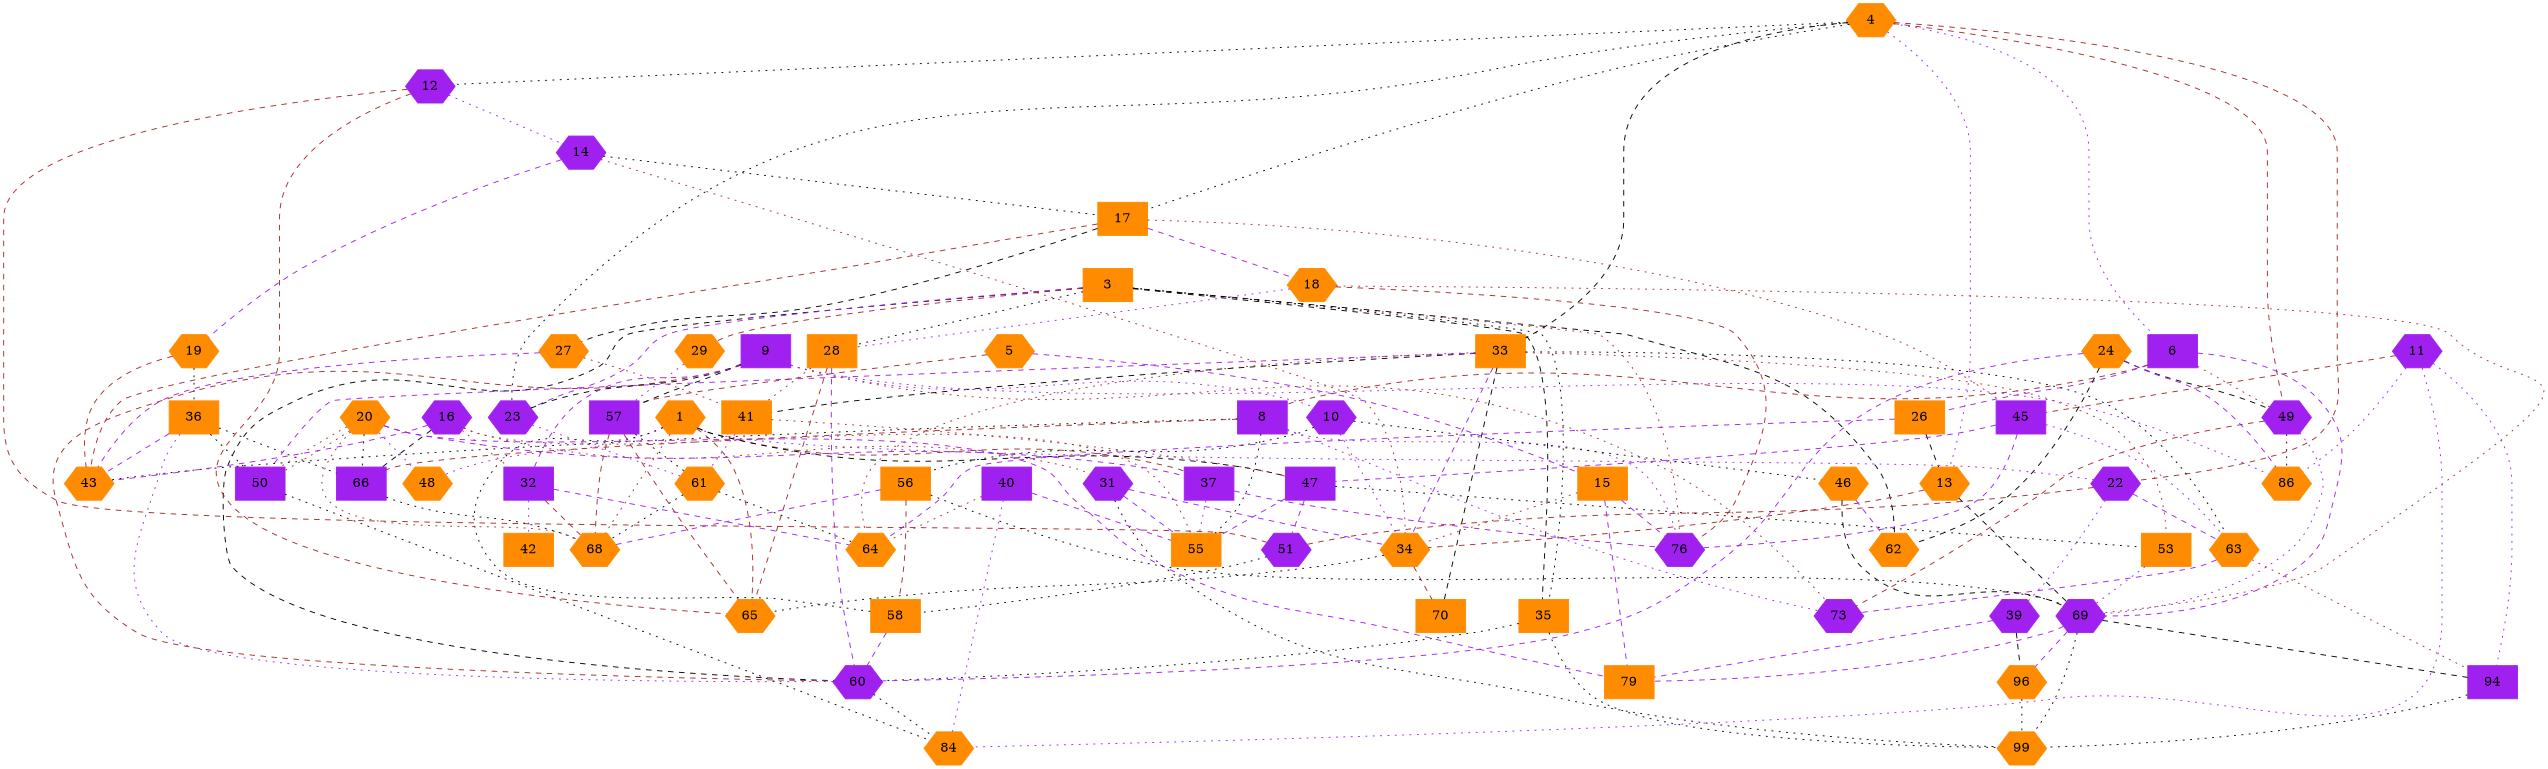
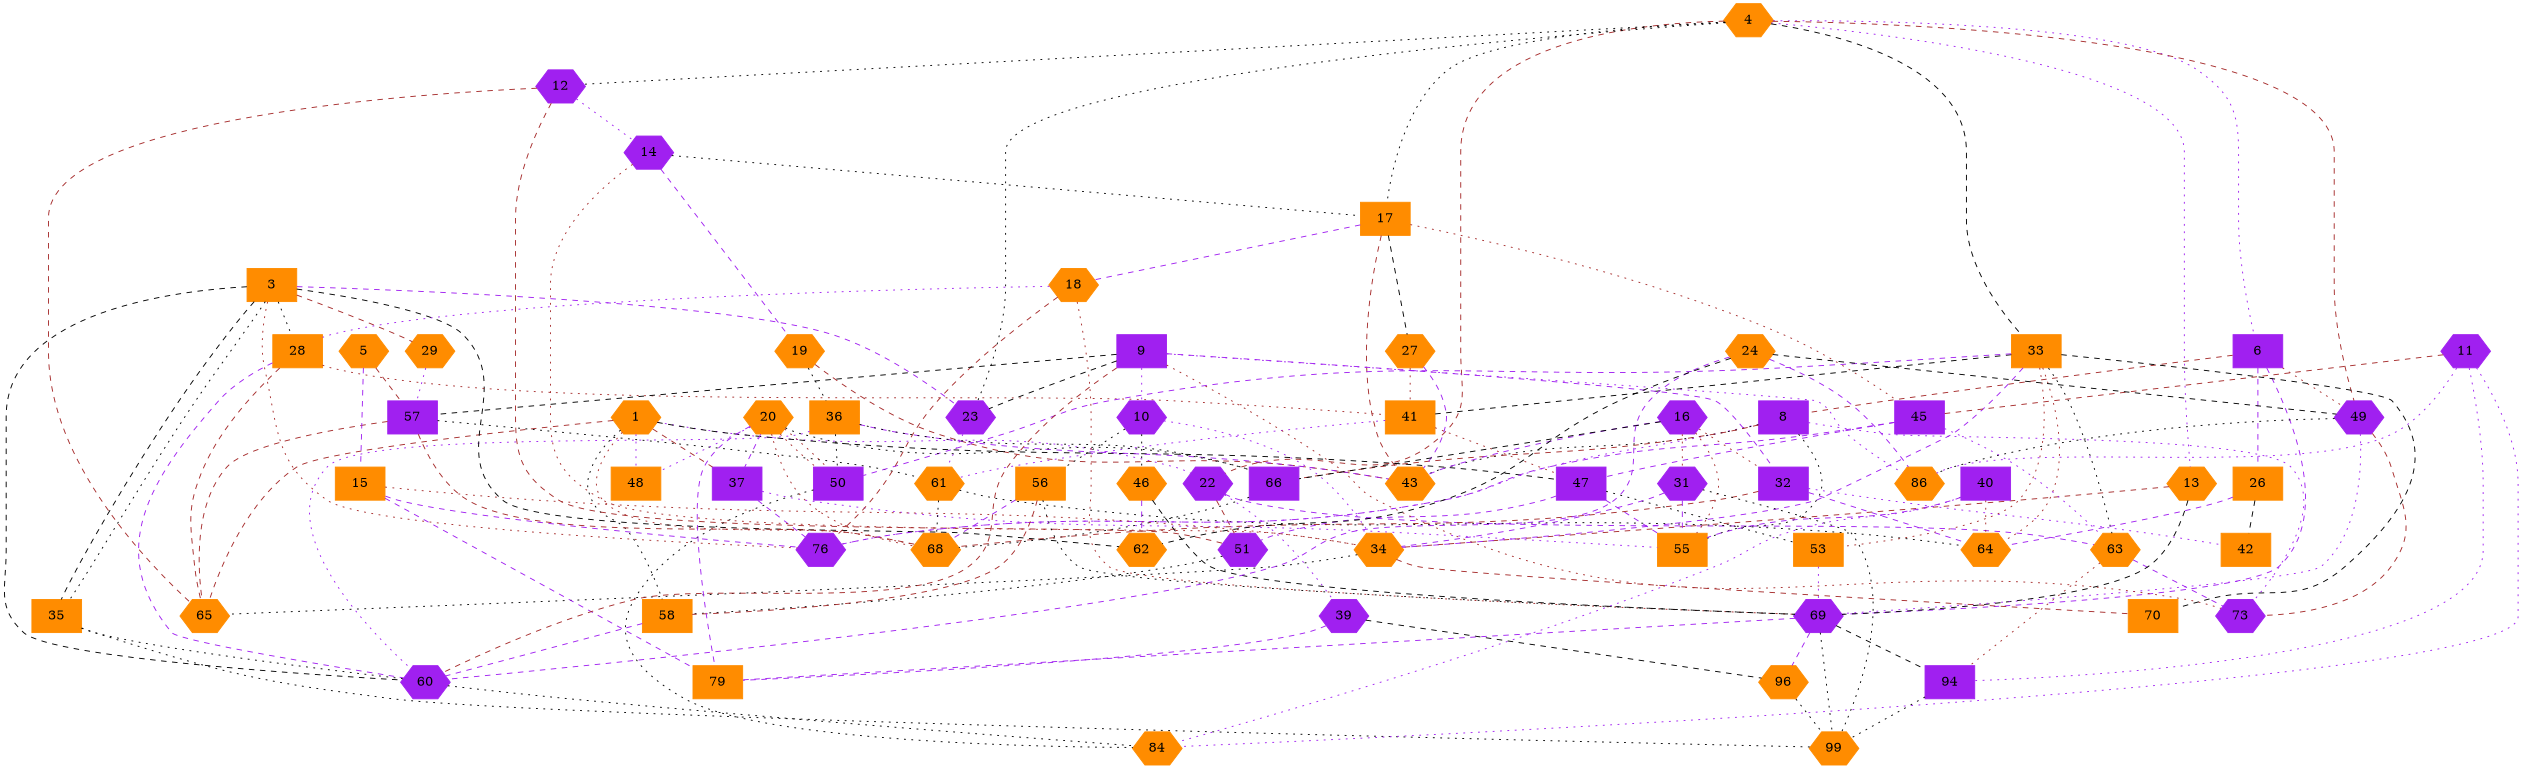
(1932, 451) -> (2252, 517)
(428, 484) -> (636, 484)
